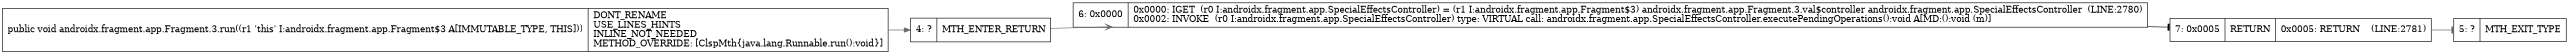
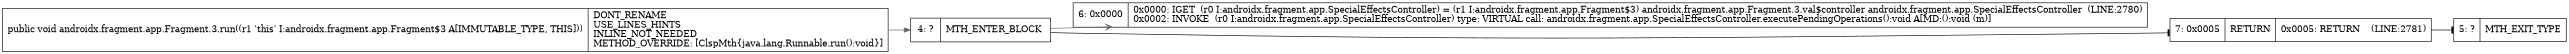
(2157, 27) -> (1609, 38)
(994, 30) -> (994, 30)
(2441, 30) -> (2441, 30)
